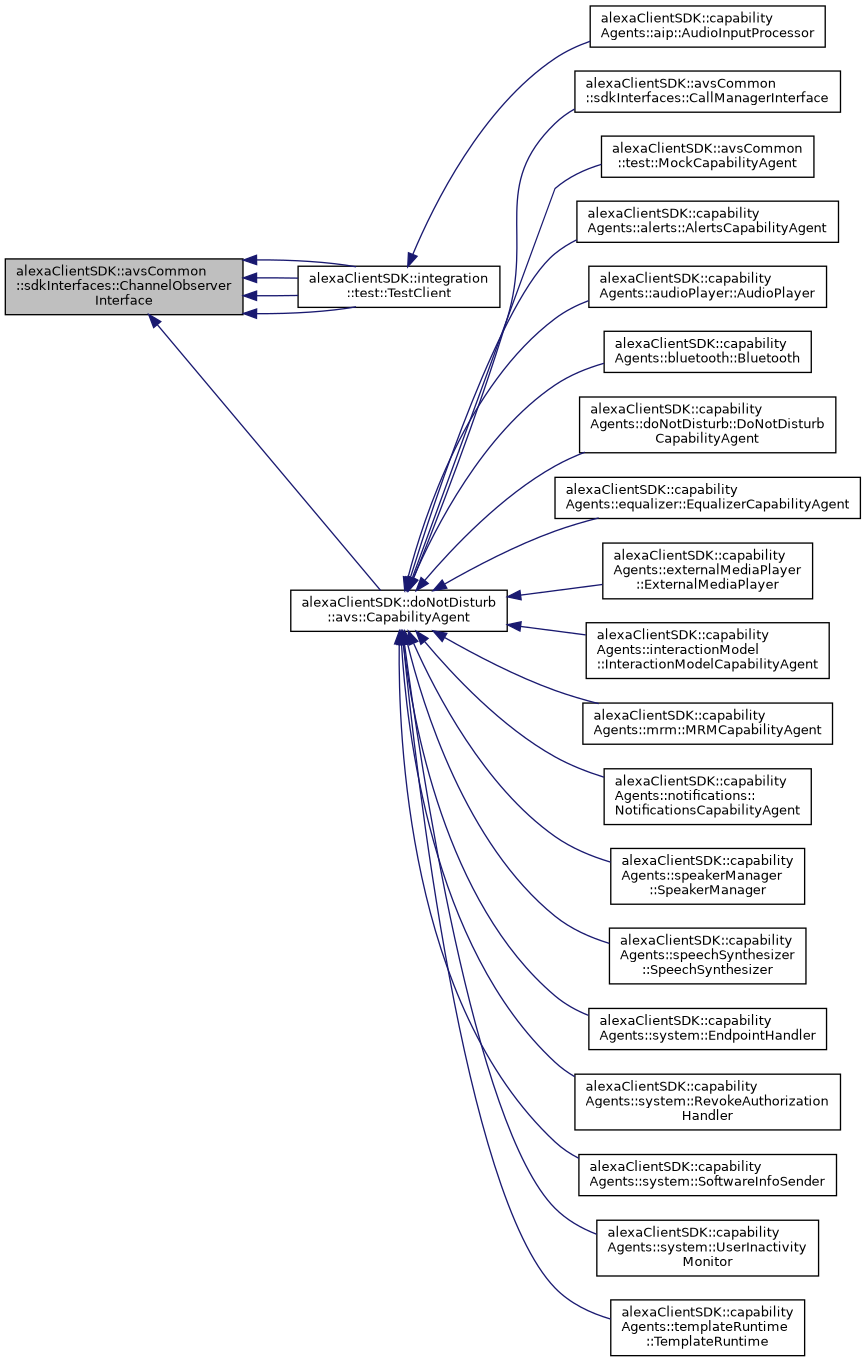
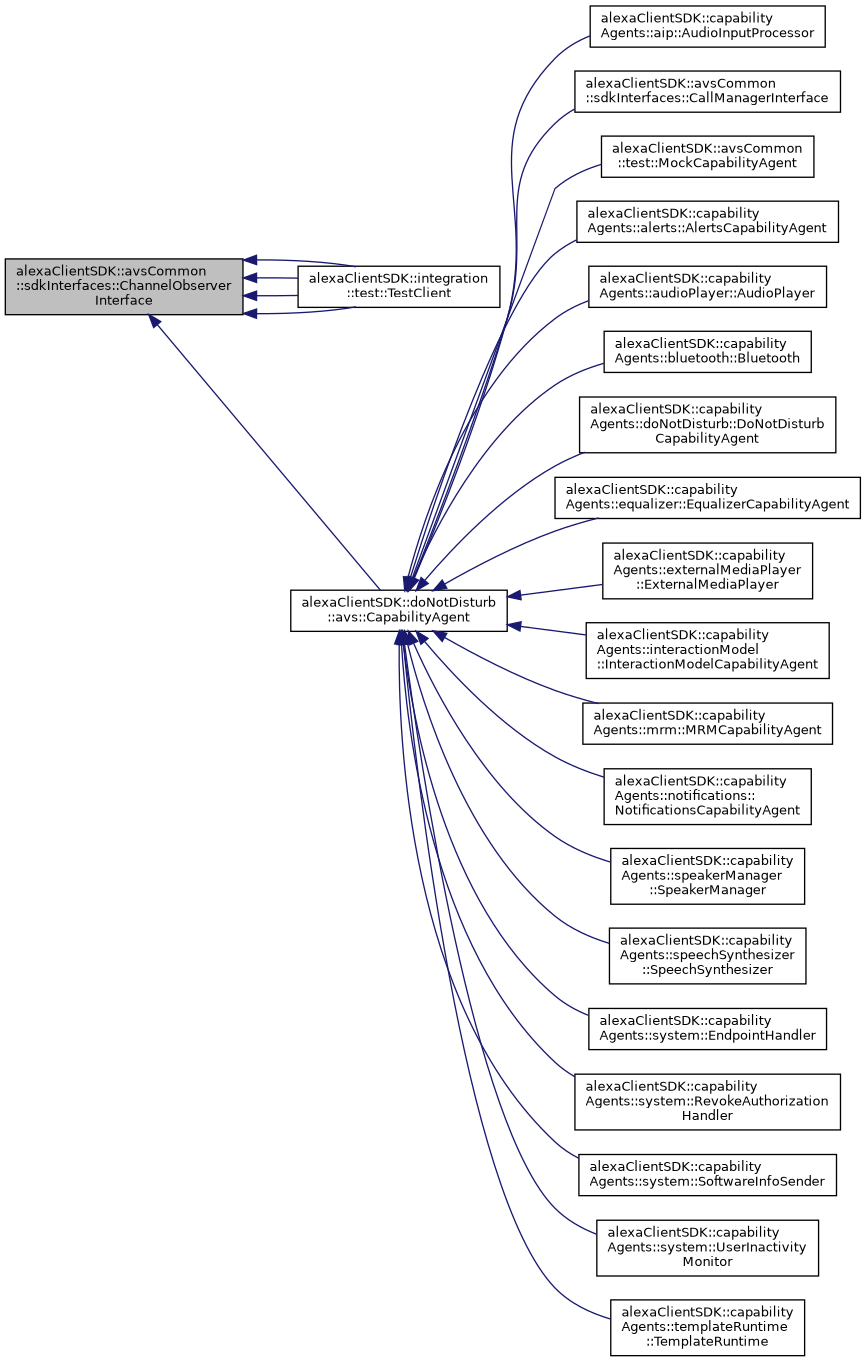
(482, 131) -> (512, 182)
